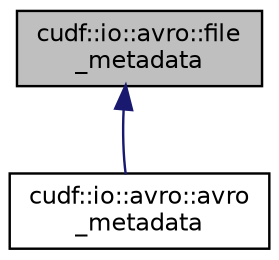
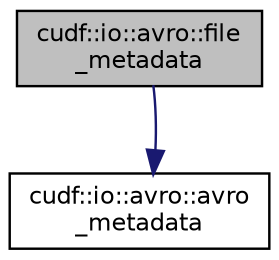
(123, 142) -> (156, 118)
